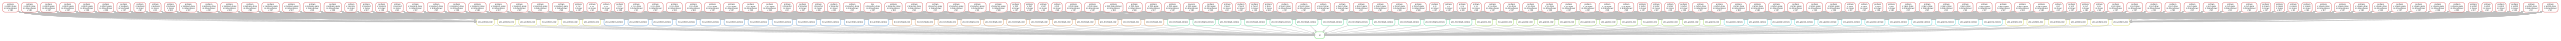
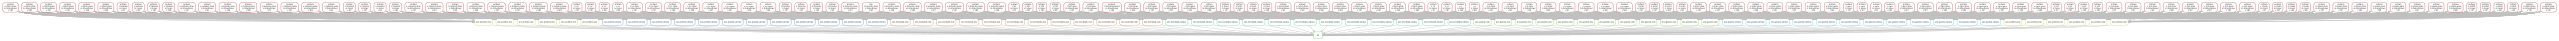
(124, 7) -> (123, 7)
